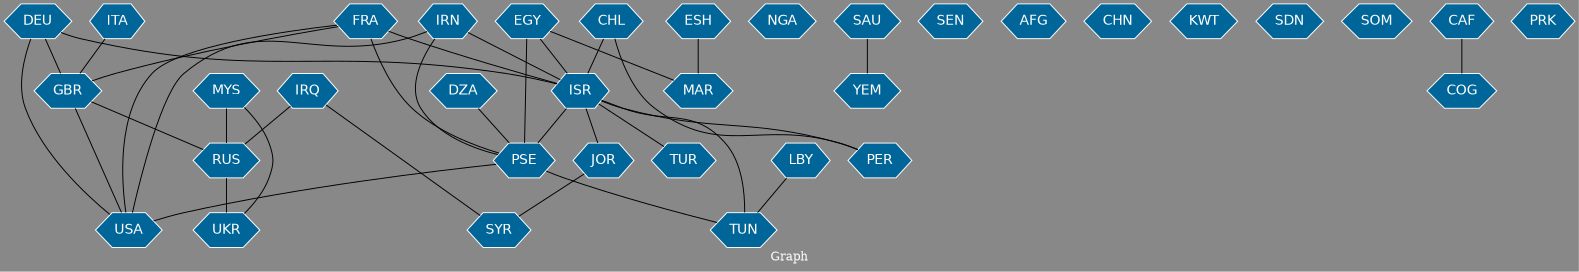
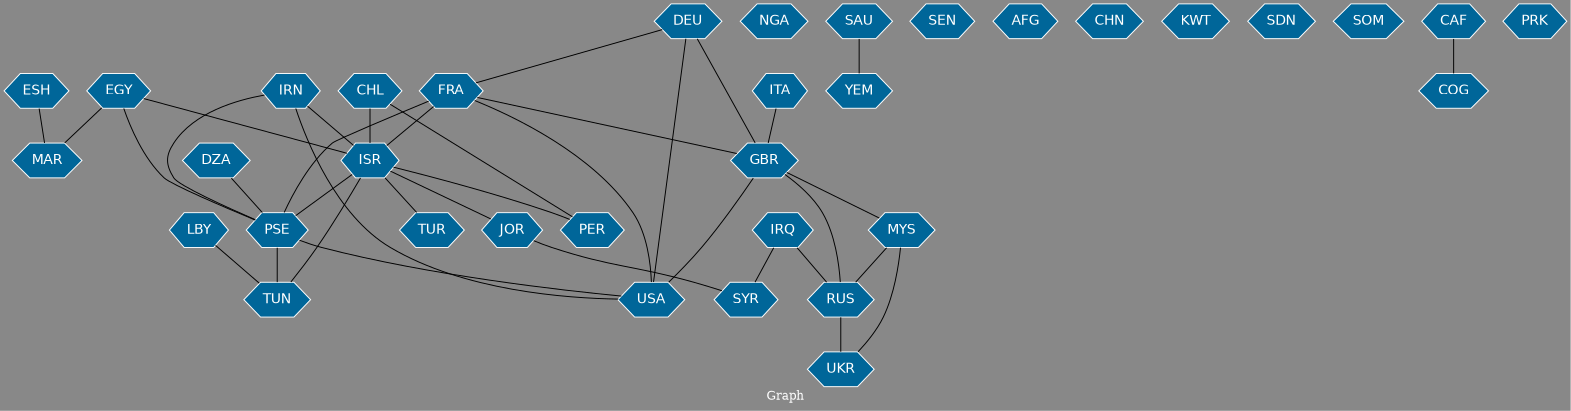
(308, 61) -> (569, 56)
none -> (833, 195)
